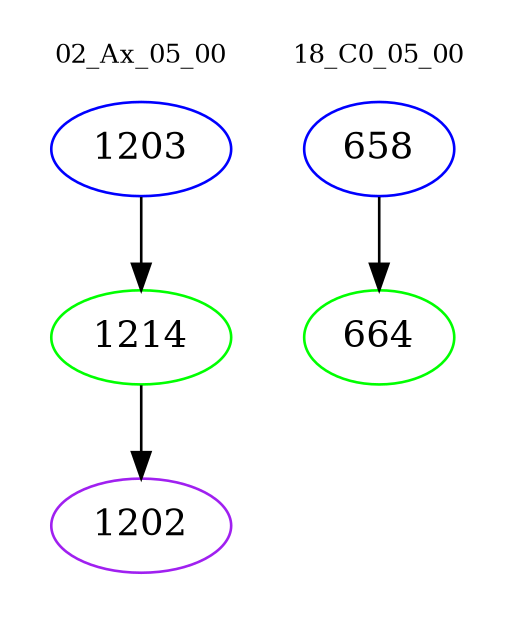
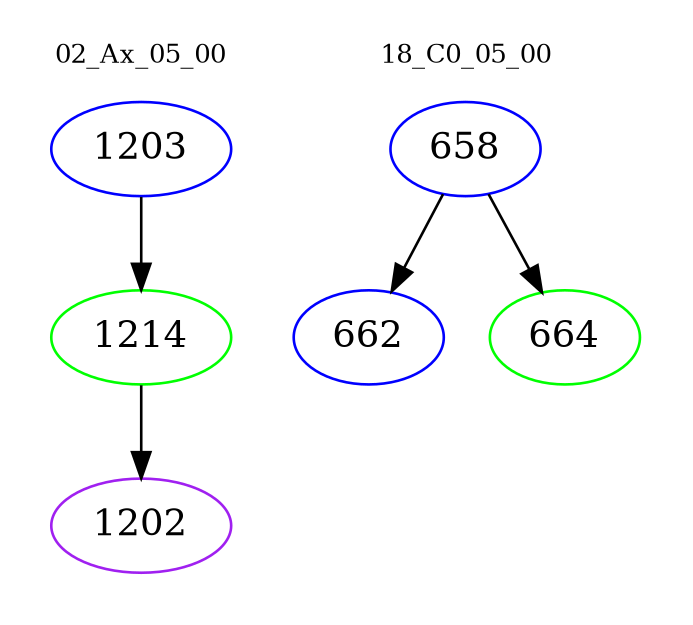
none -> (369, 337)
